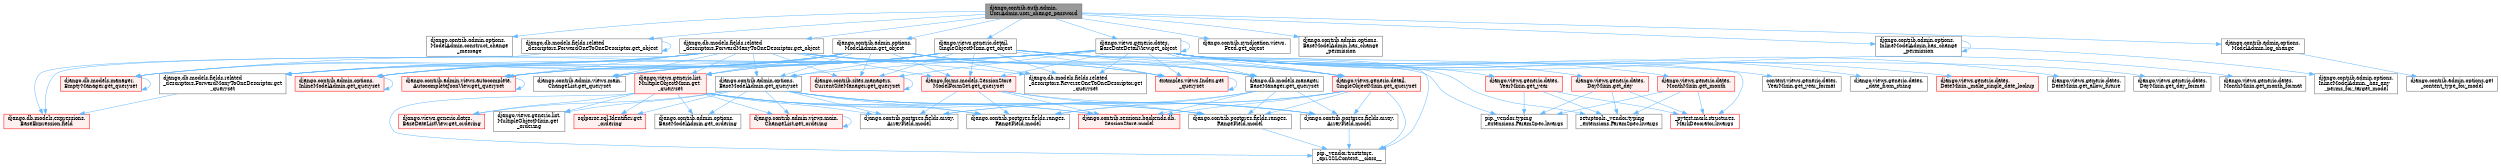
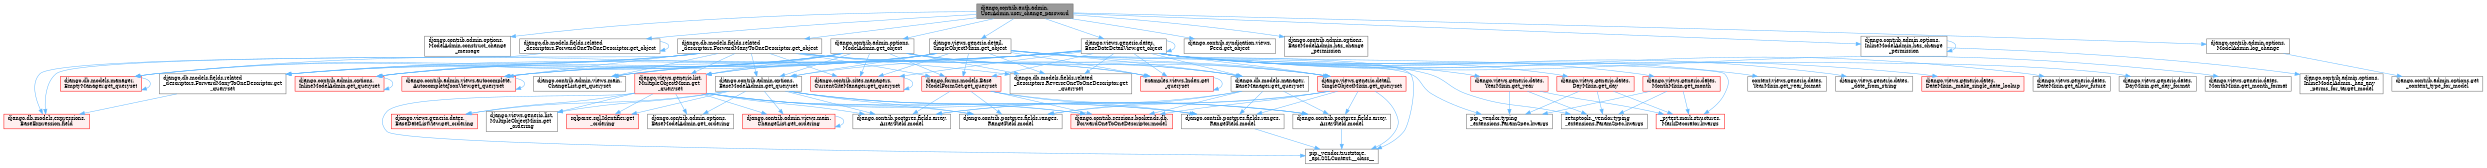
(969, 84) -> (961, 84)
(1129, 121) -> (1122, 121)
